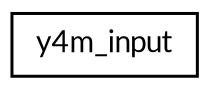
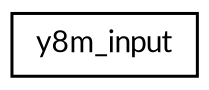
(105, 45) -> (105, 45)
